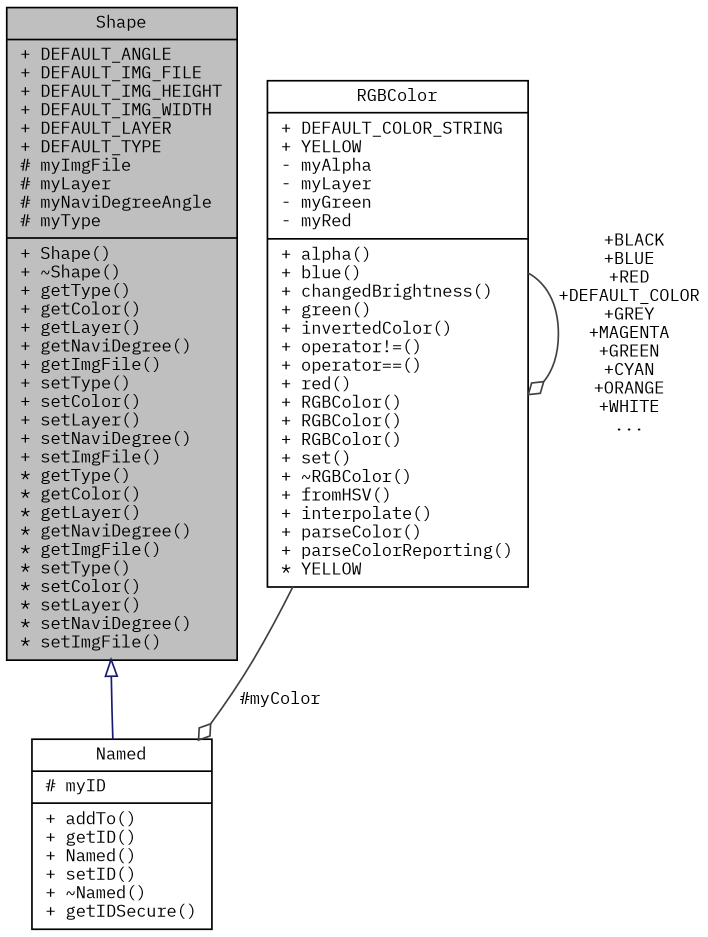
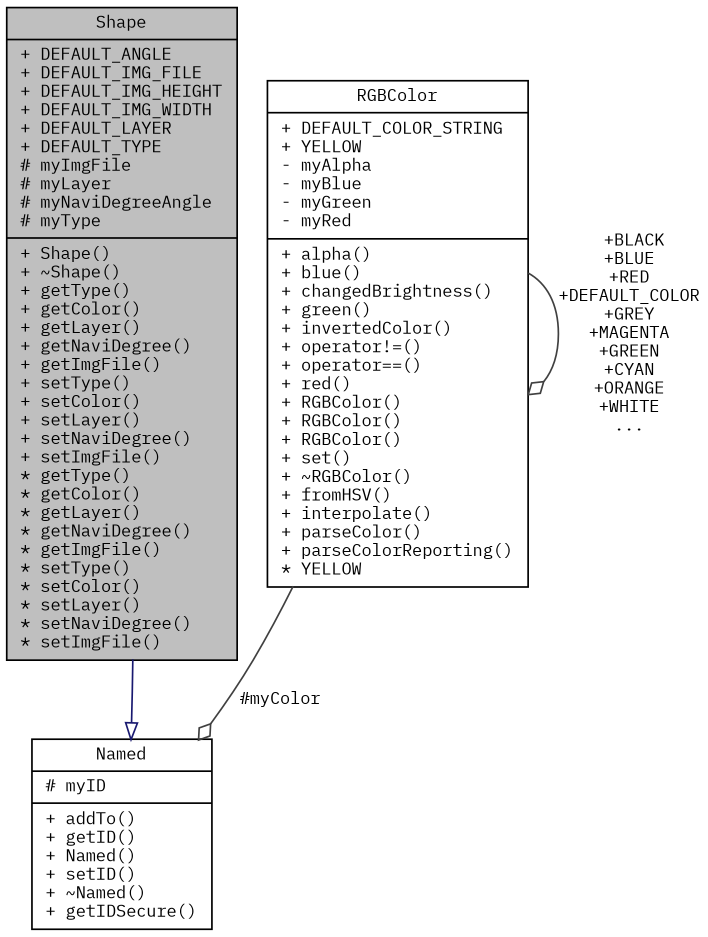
(327, 184) -> (322, 184)
(112, 708) -> (132, 691)
